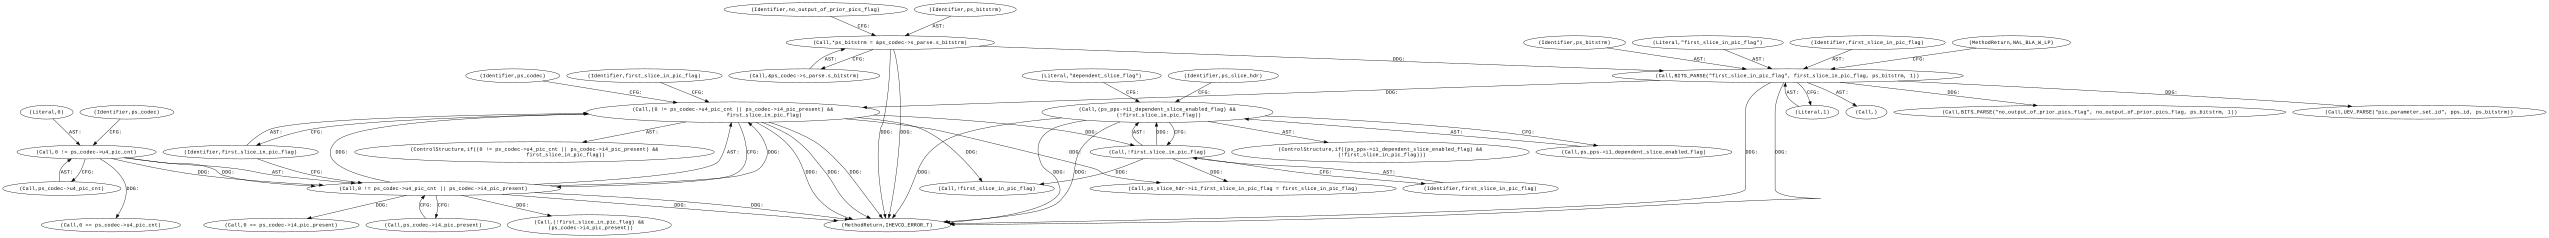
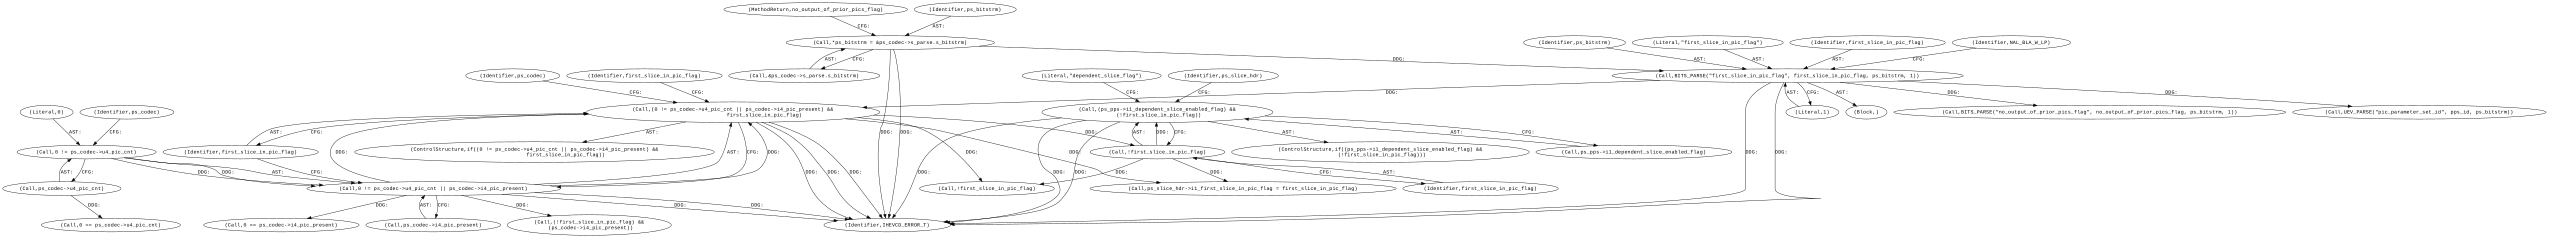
(816, 10) -> (816, 10)
(2011, 43) -> (2011, 43)
(1866, 112) -> (1866, 112)
(124, 182) -> (85, 206)
(428, 205) -> (428, 205)
(887, 225) -> (887, 225)
